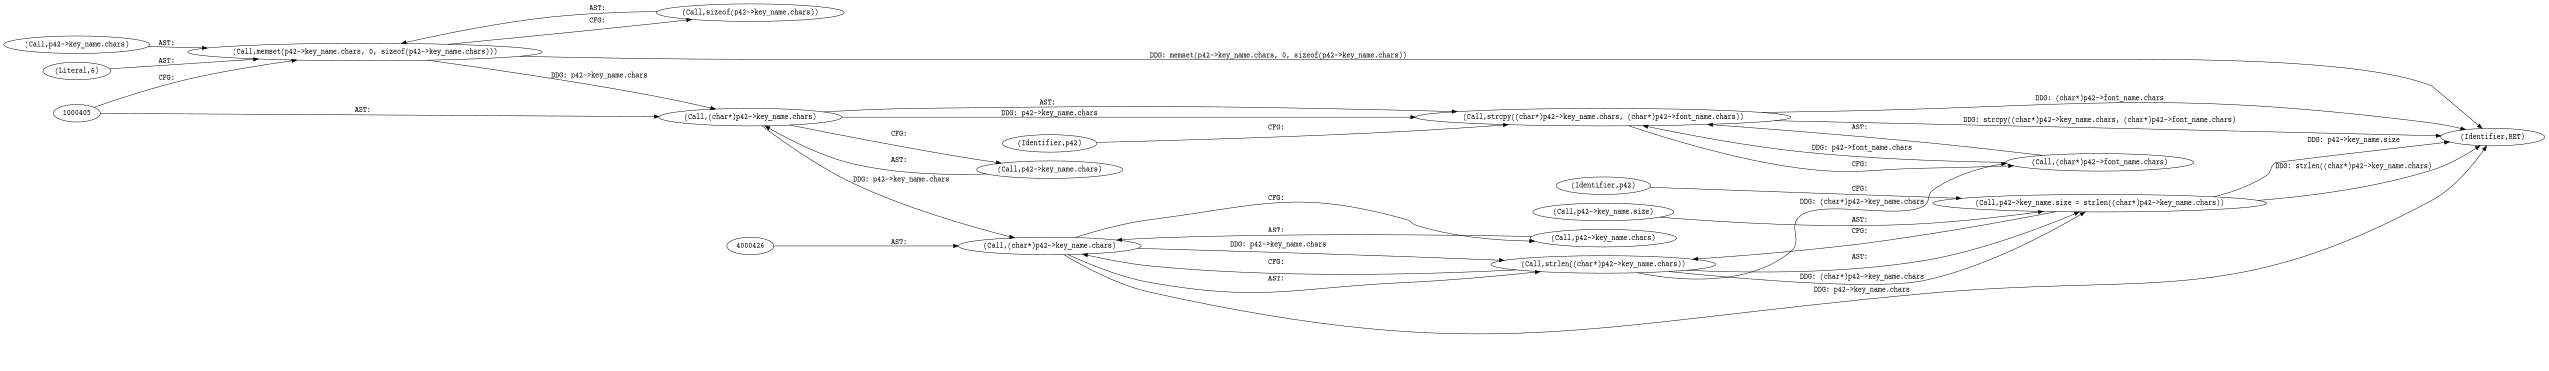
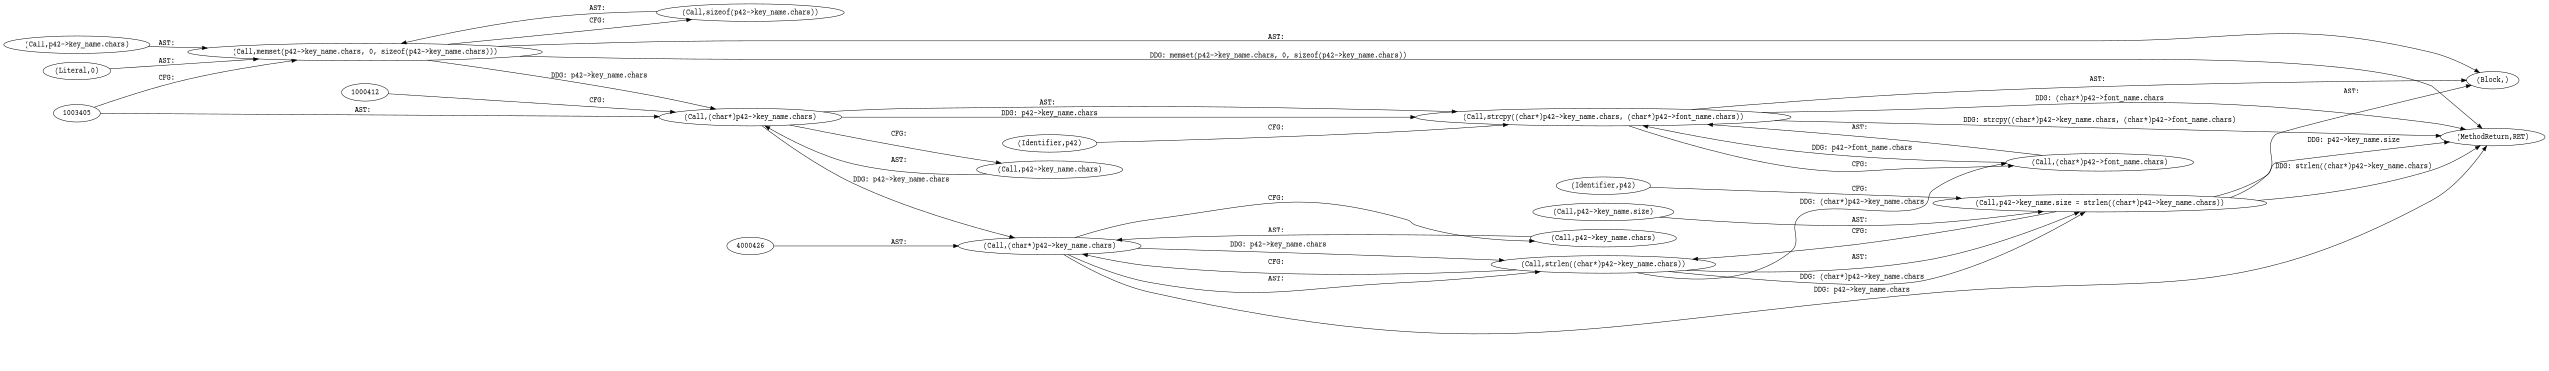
(77, 71) -> (77, 71)
none -> (2493, 80)
none -> (365, 92)
(77, 113) -> (77, 113)
(2493, 137) -> (2493, 137)
